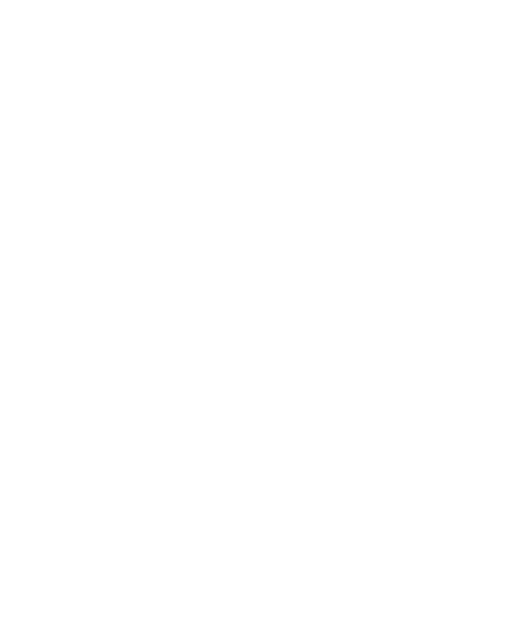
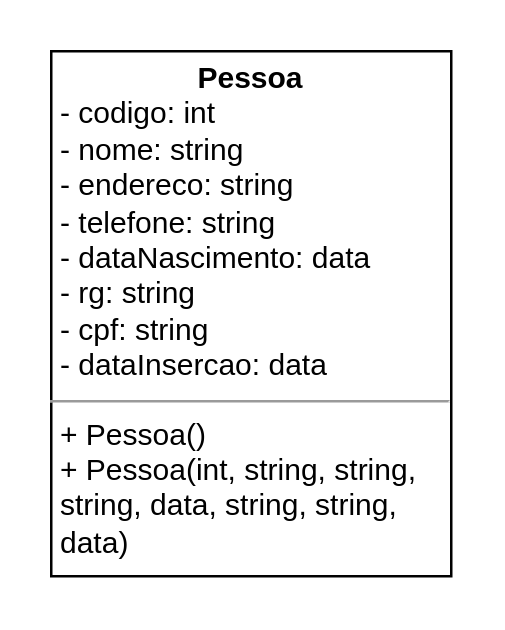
none -> (251, 314)
